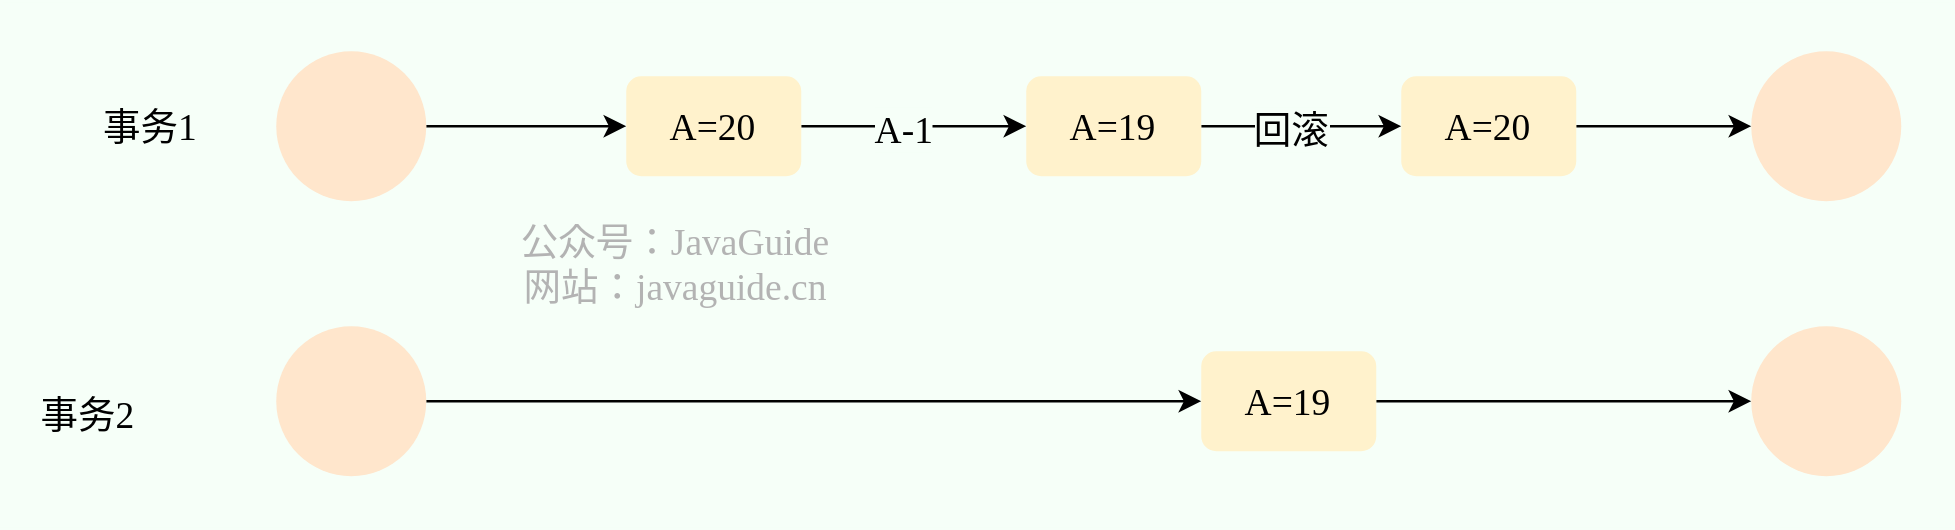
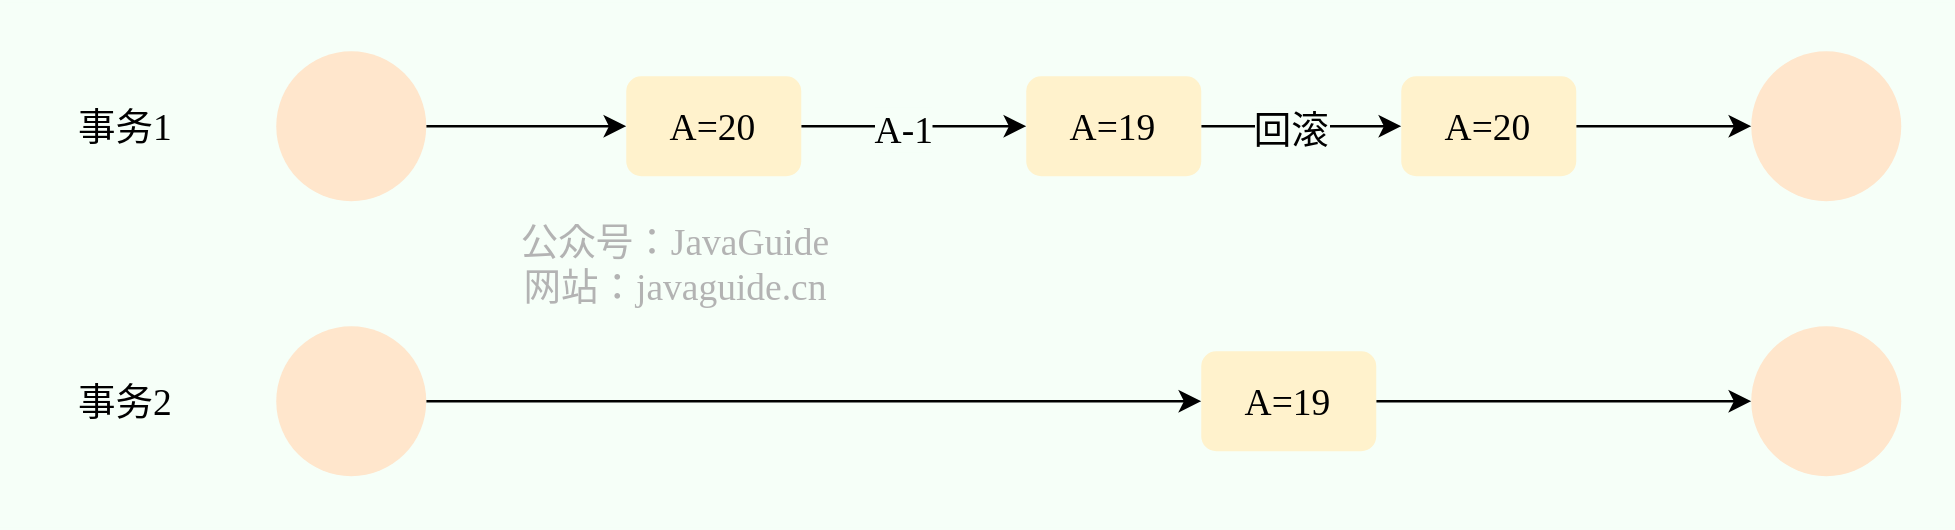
(151, 126) -> (126, 126)
(89, 414) -> (126, 401)
